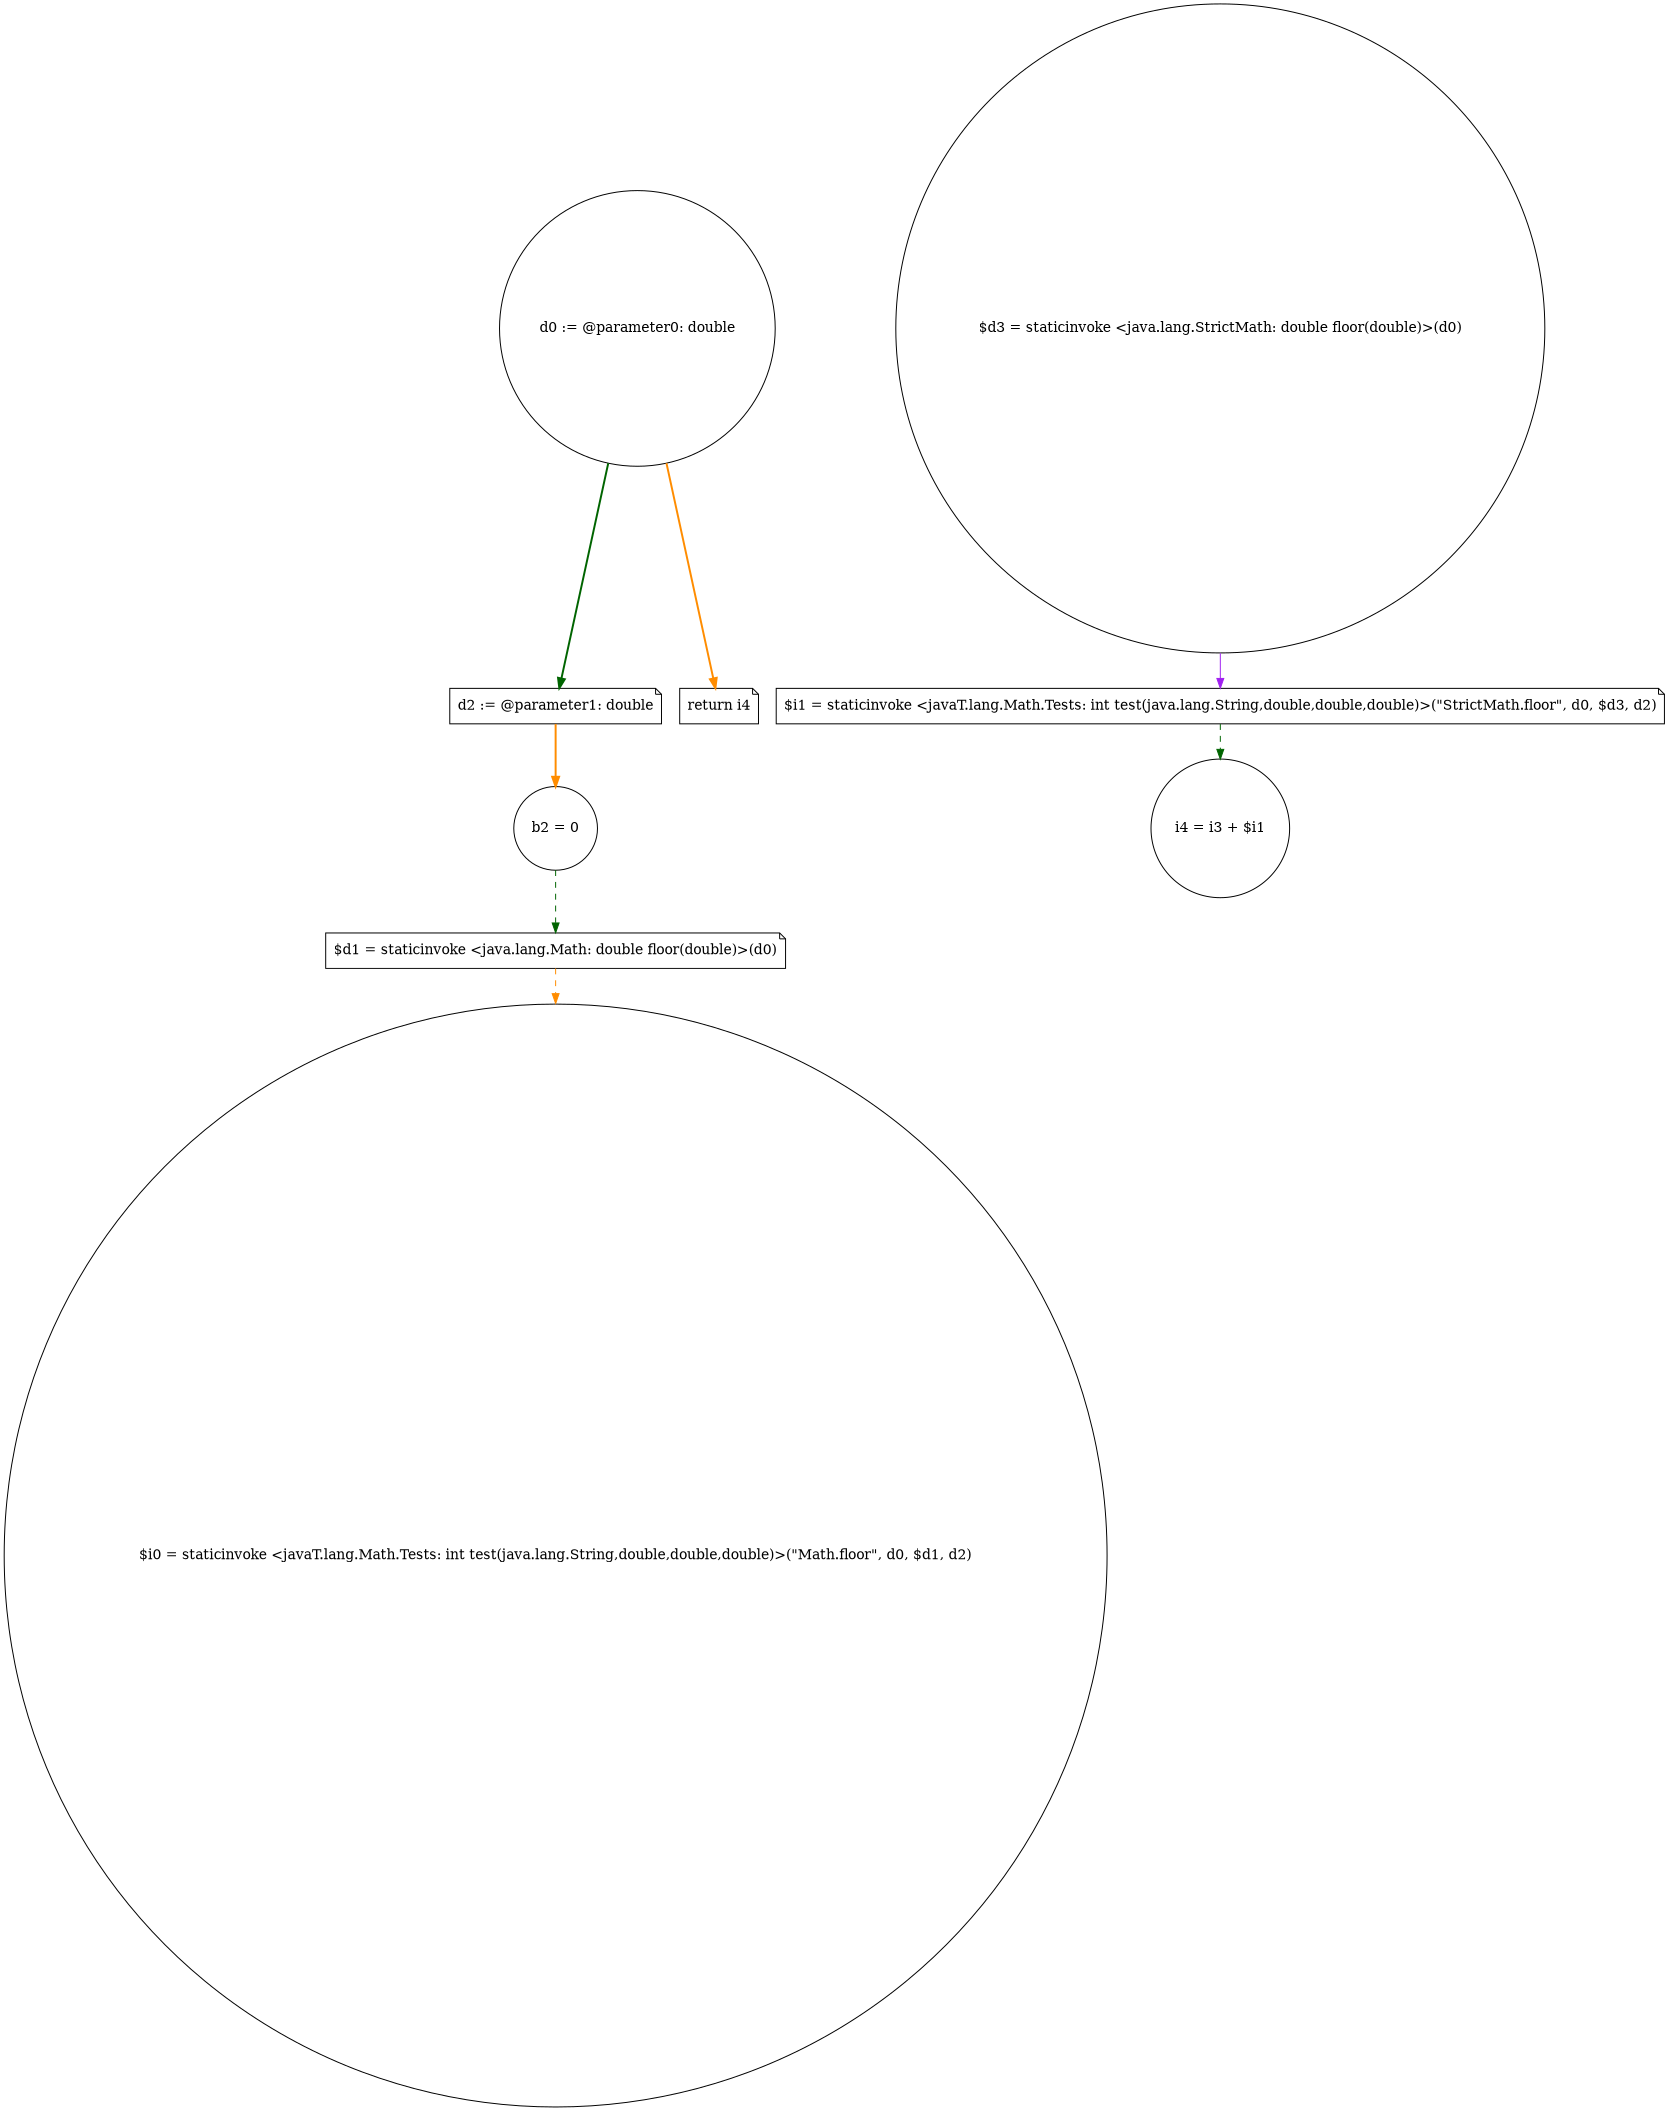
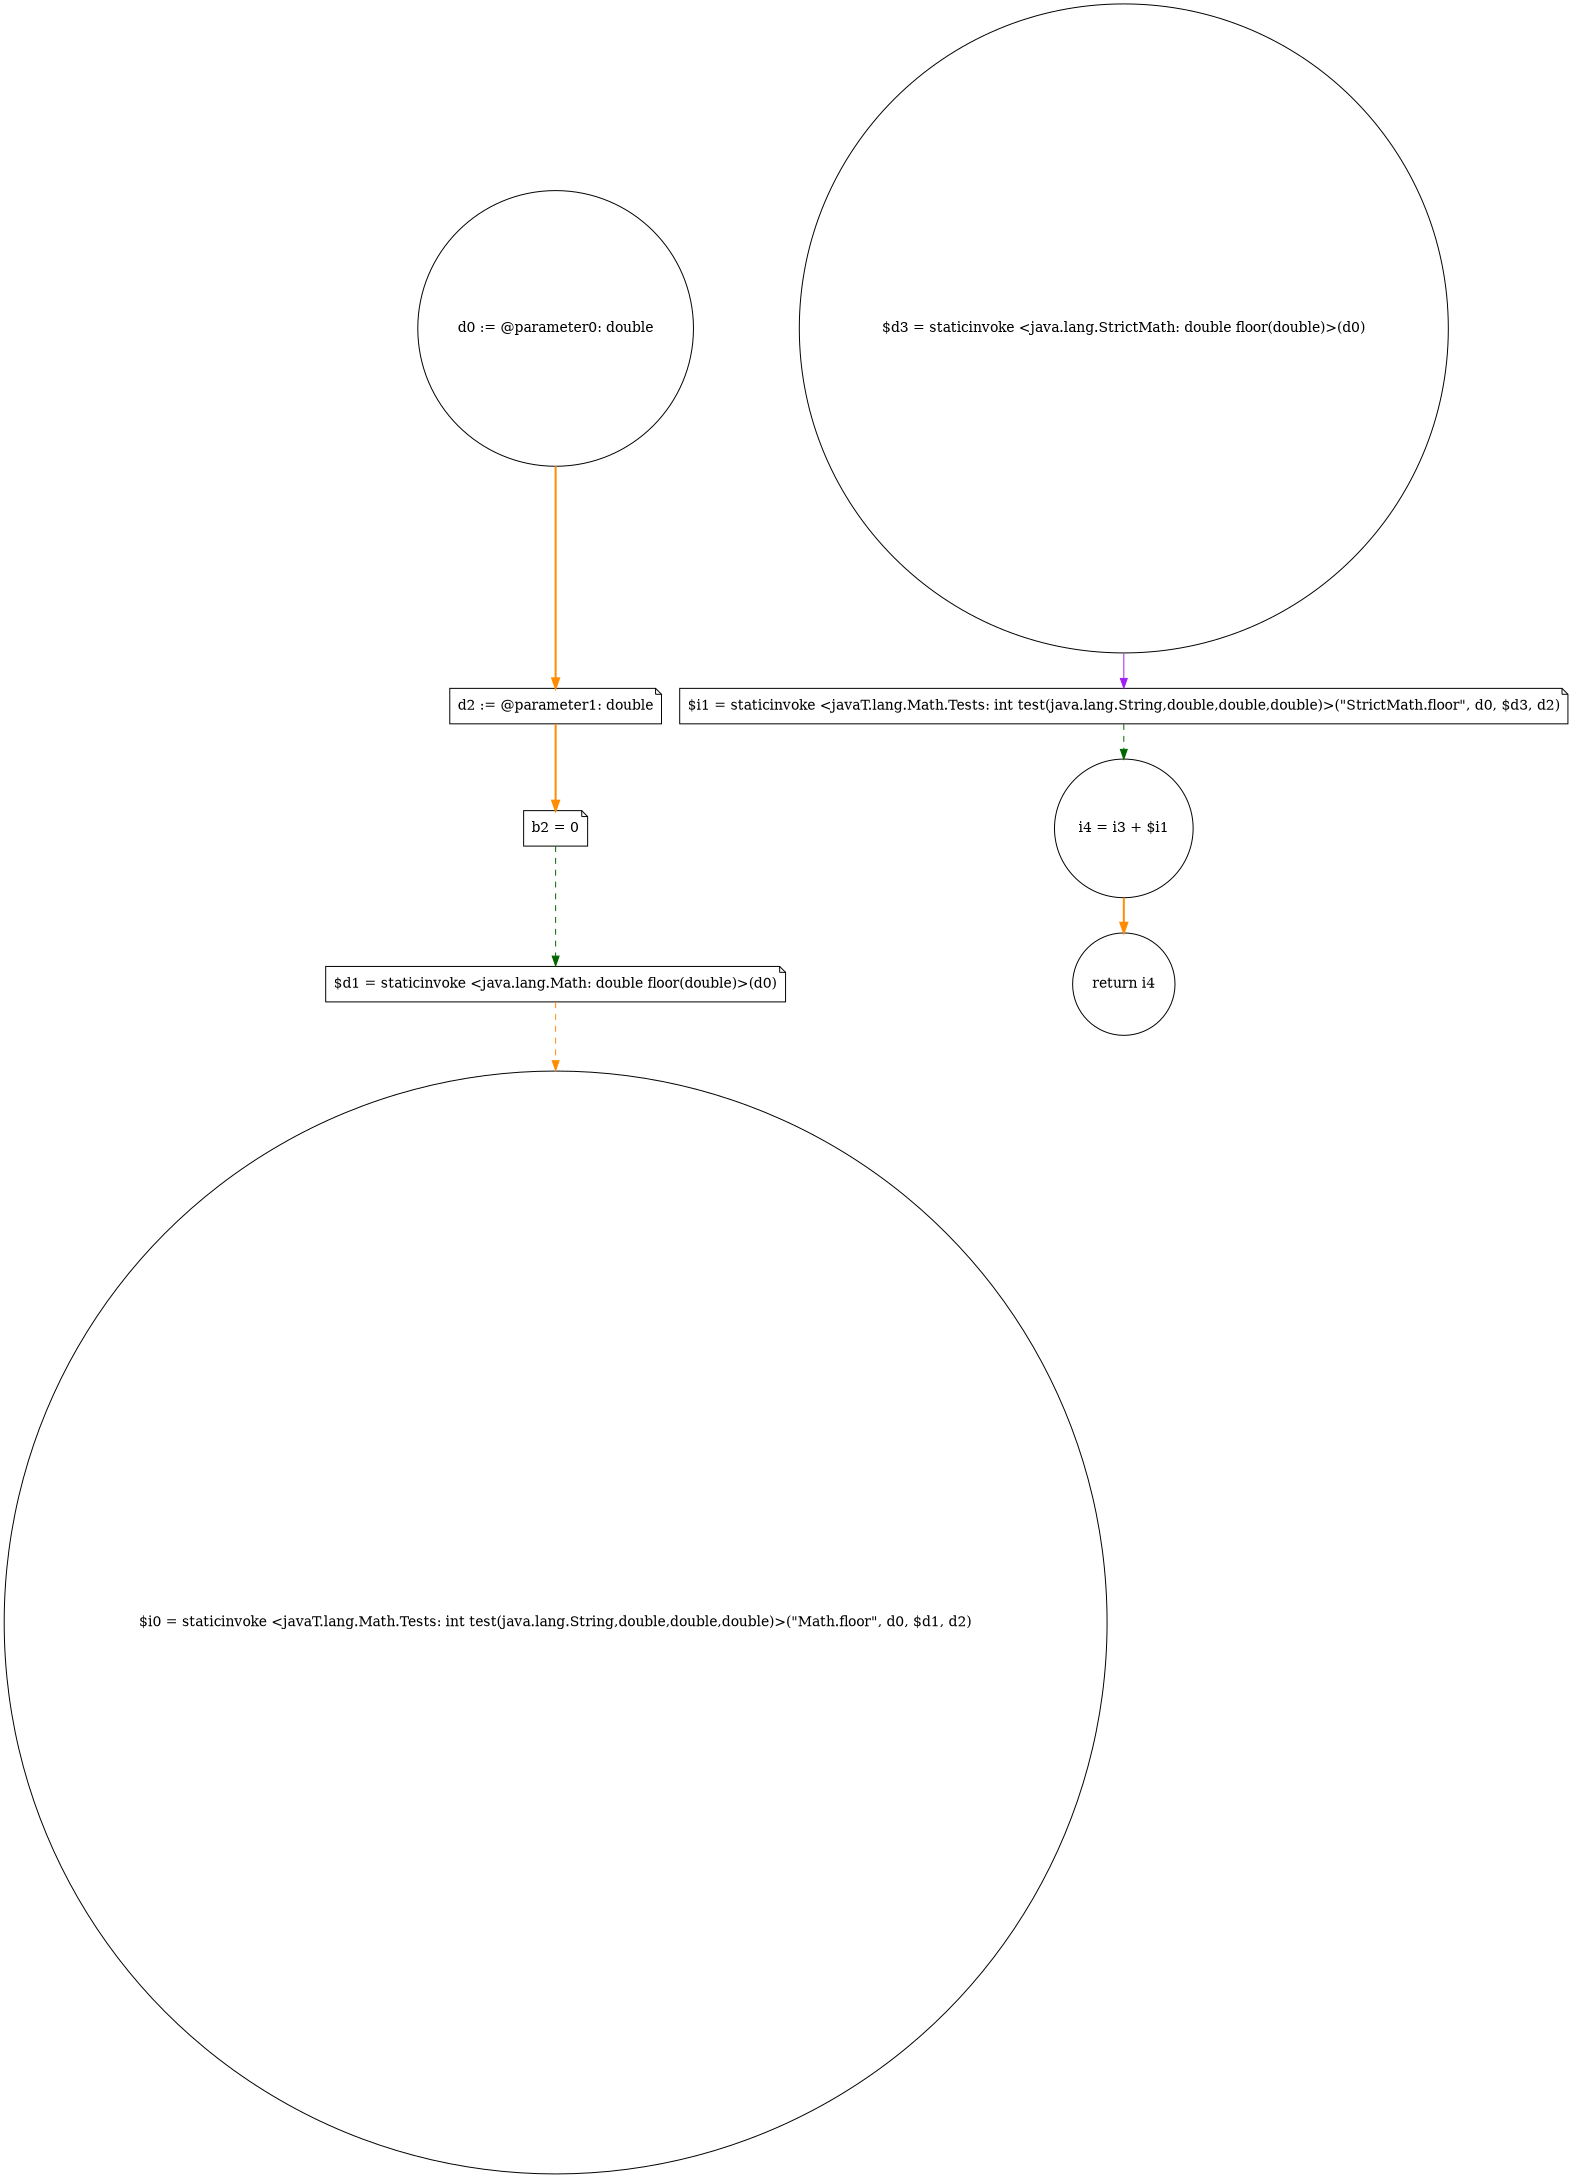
(585, 571) -> (556, 572)
(690, 571) -> (1124, 910)
(719, 706) -> (1124, 984)
(556, 828) -> (556, 828)
